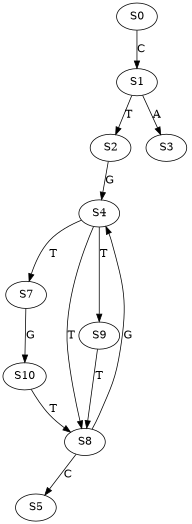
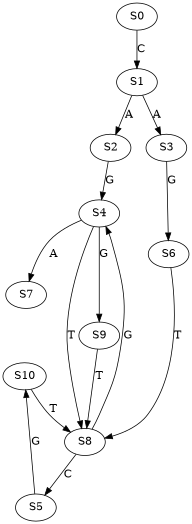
(129, 115) -> (129, 115)
(53, 254) -> (53, 254)
(104, 254) -> (104, 254)
none -> (169, 254)
(25, 332) -> (31, 446)
